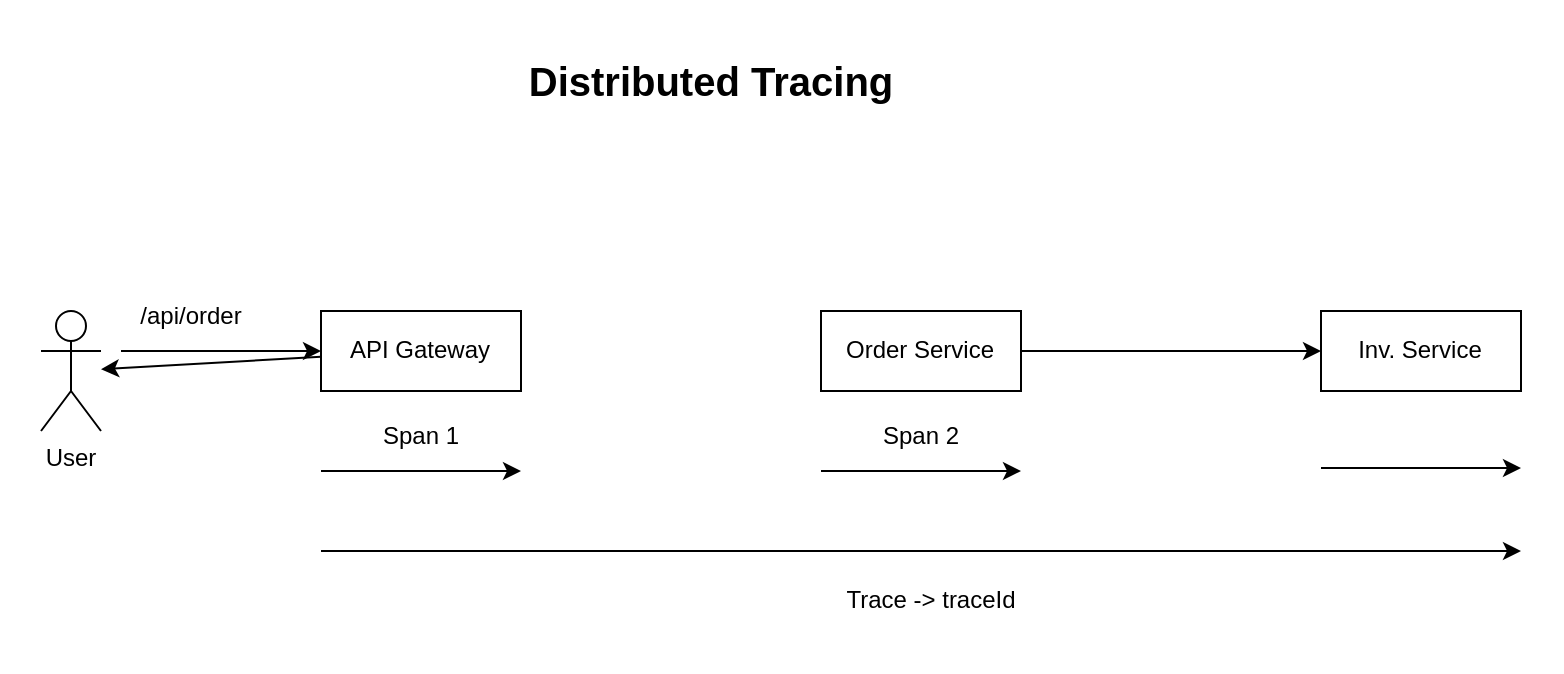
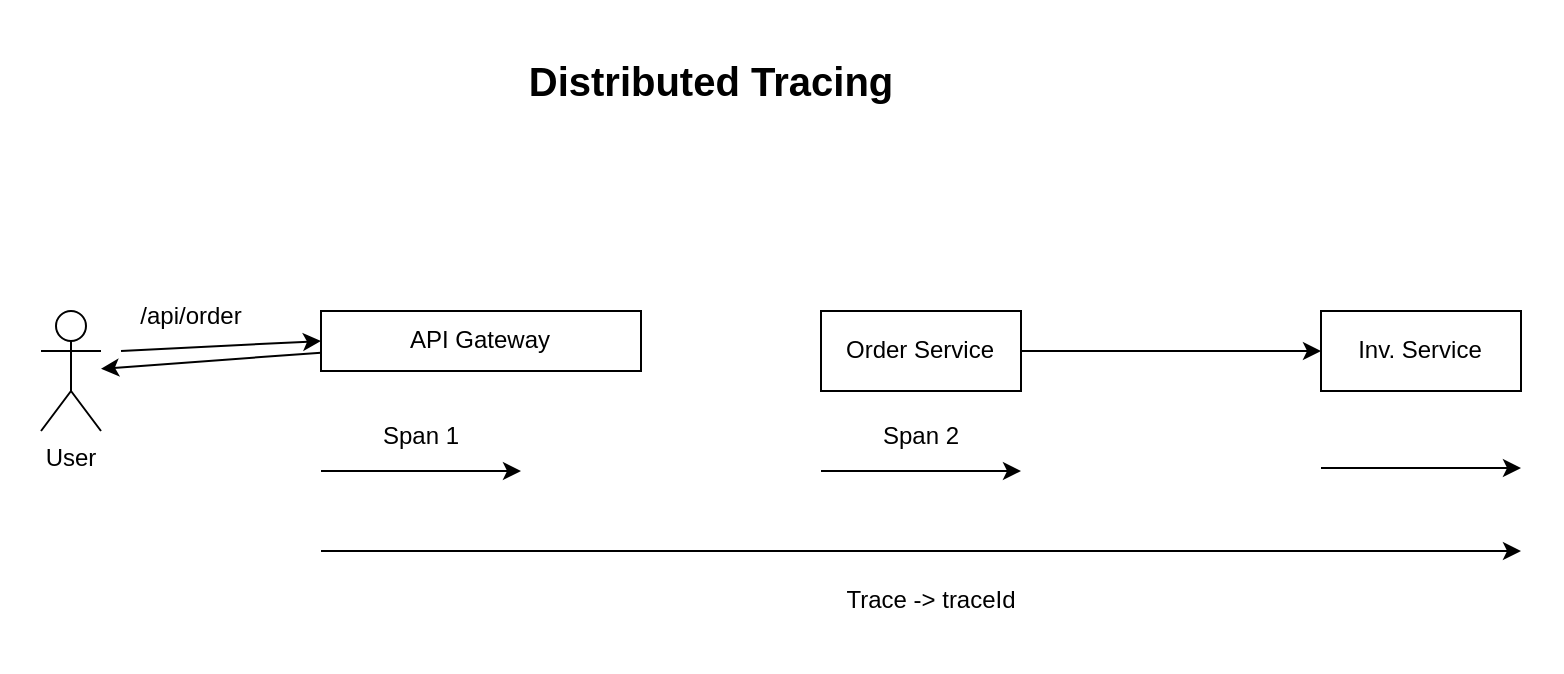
(421, 351) -> (481, 341)
